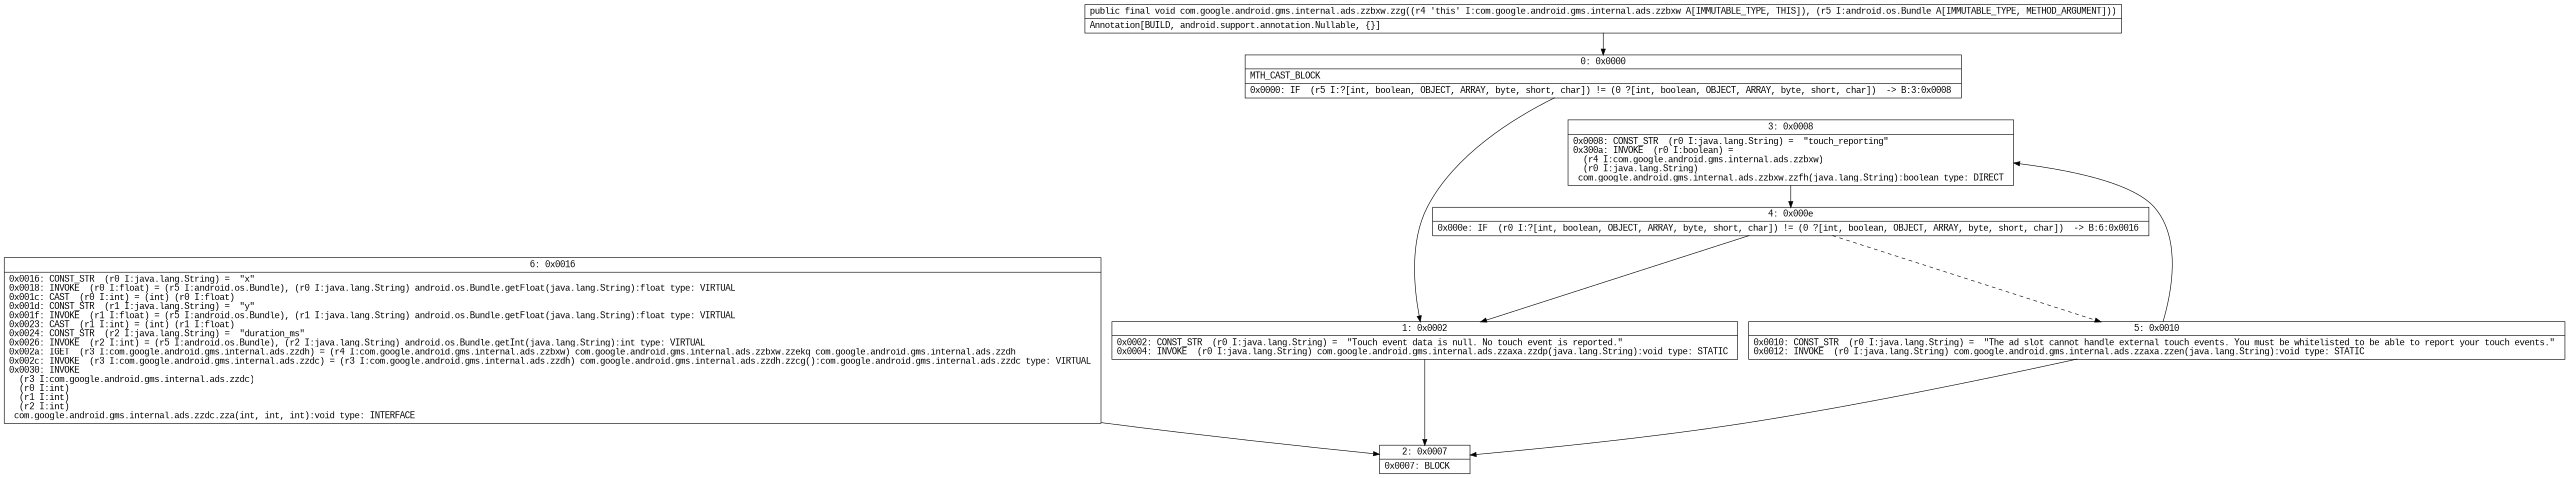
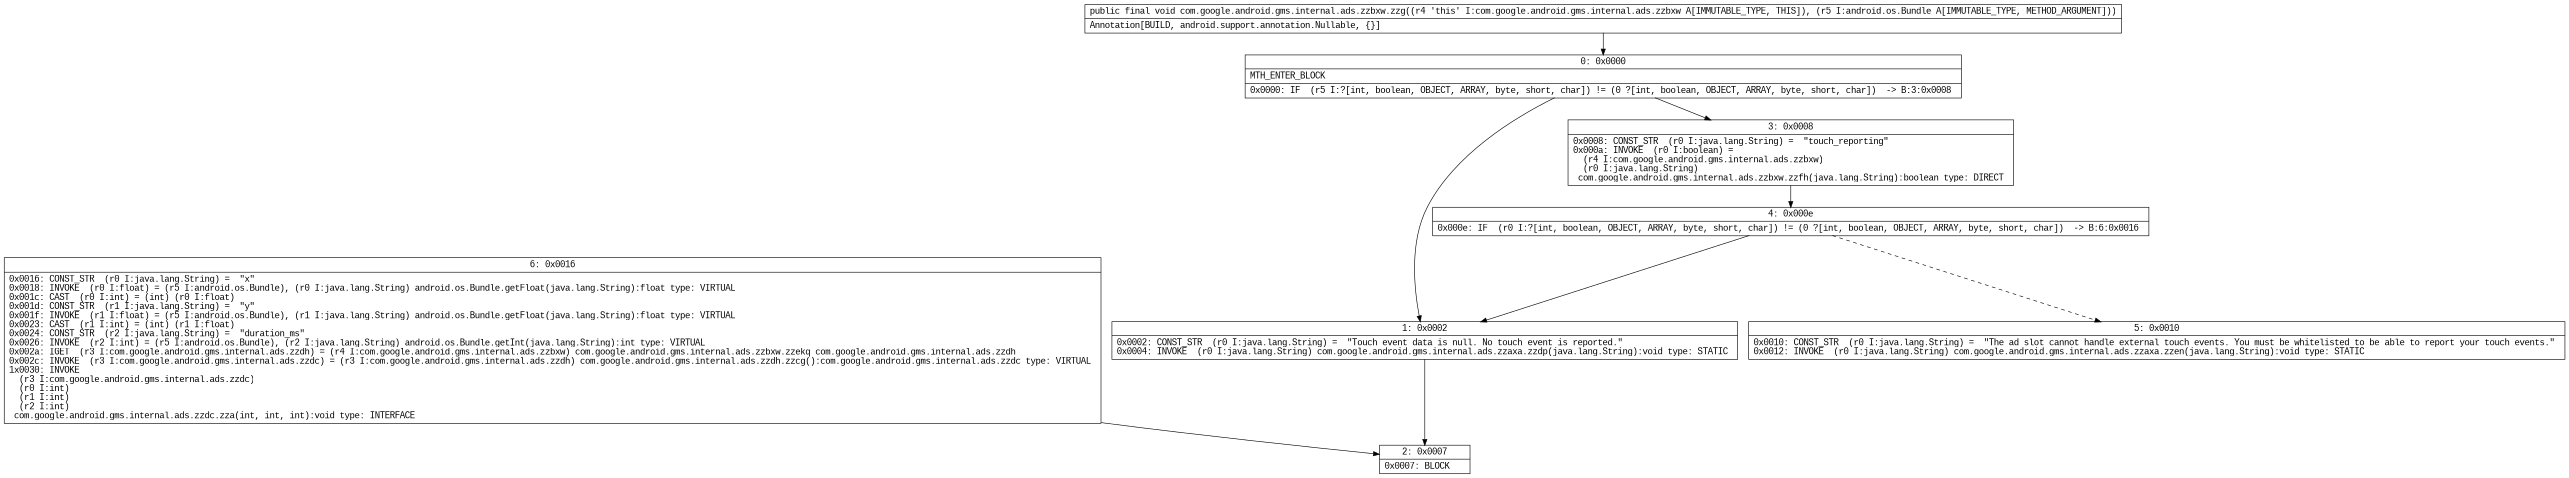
(1285, 76) -> (1288, 76)
(1656, 151) -> (1656, 151)
(2145, 199) -> (1680, 108)
(49, 370) -> (49, 370)
(1778, 418) -> none
